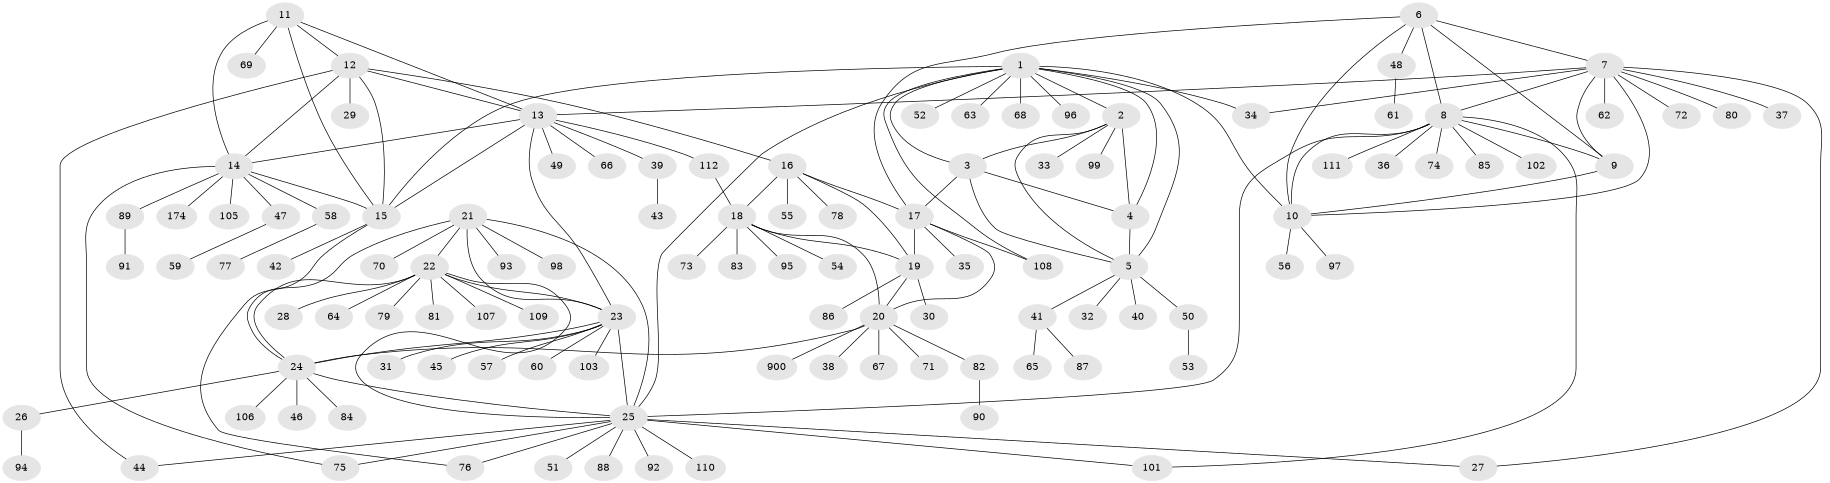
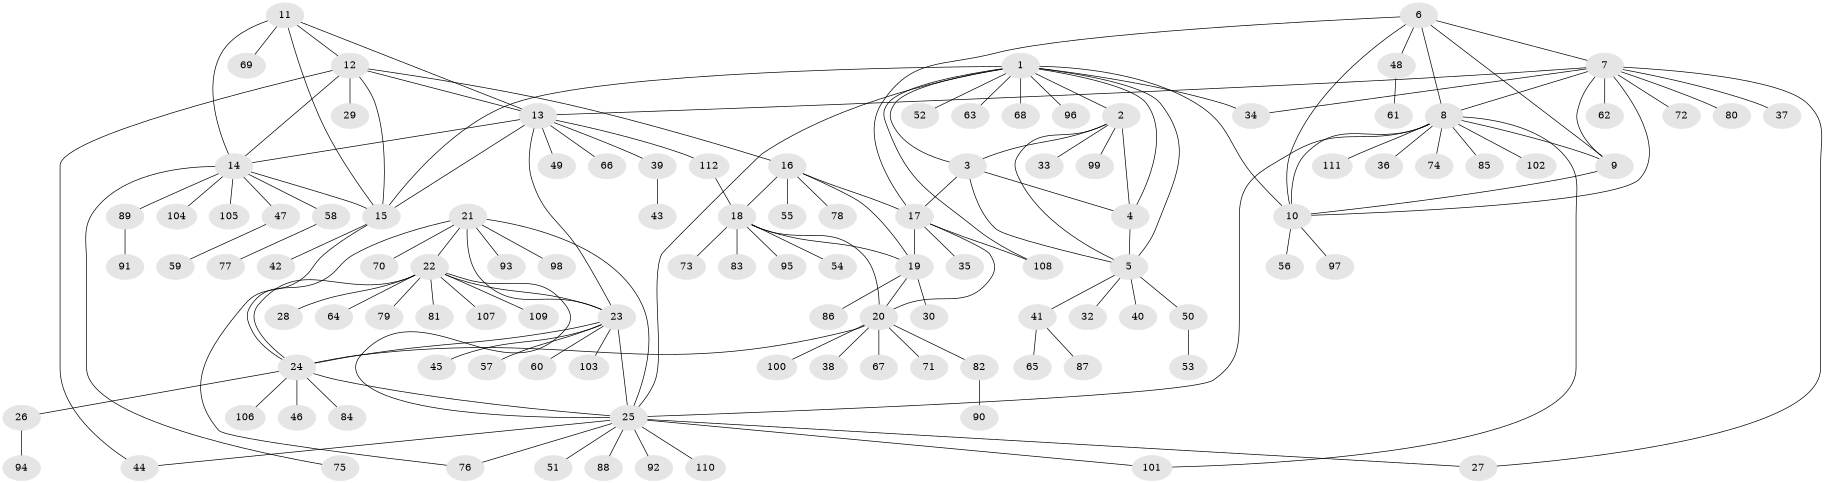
(177, 217) -> (177, 217)
(386, 367) -> none
(777, 367) -> (777, 367)
(484, 443) -> none
